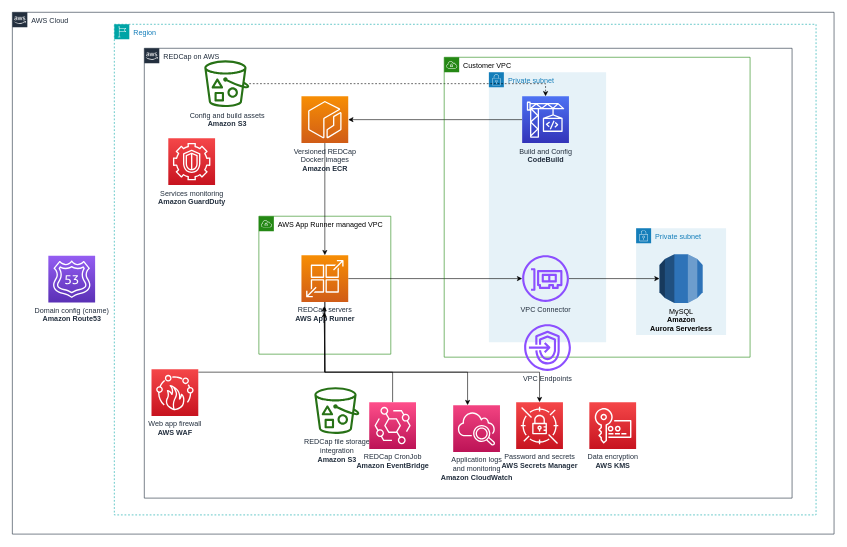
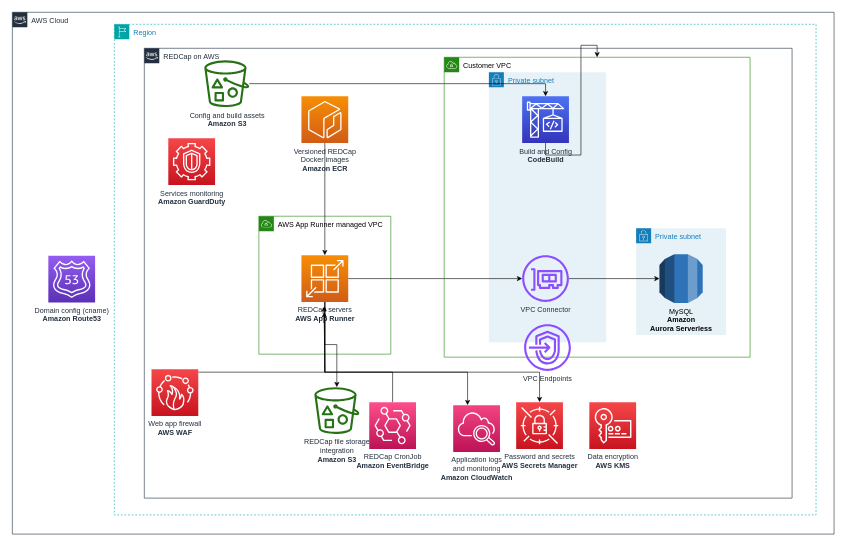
(402, 84) -> (402, 84)
(421, 120) -> (546, 149)
none -> (332, 345)
